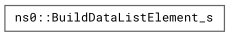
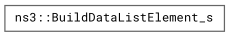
(115, 18) -> (115, 18)
